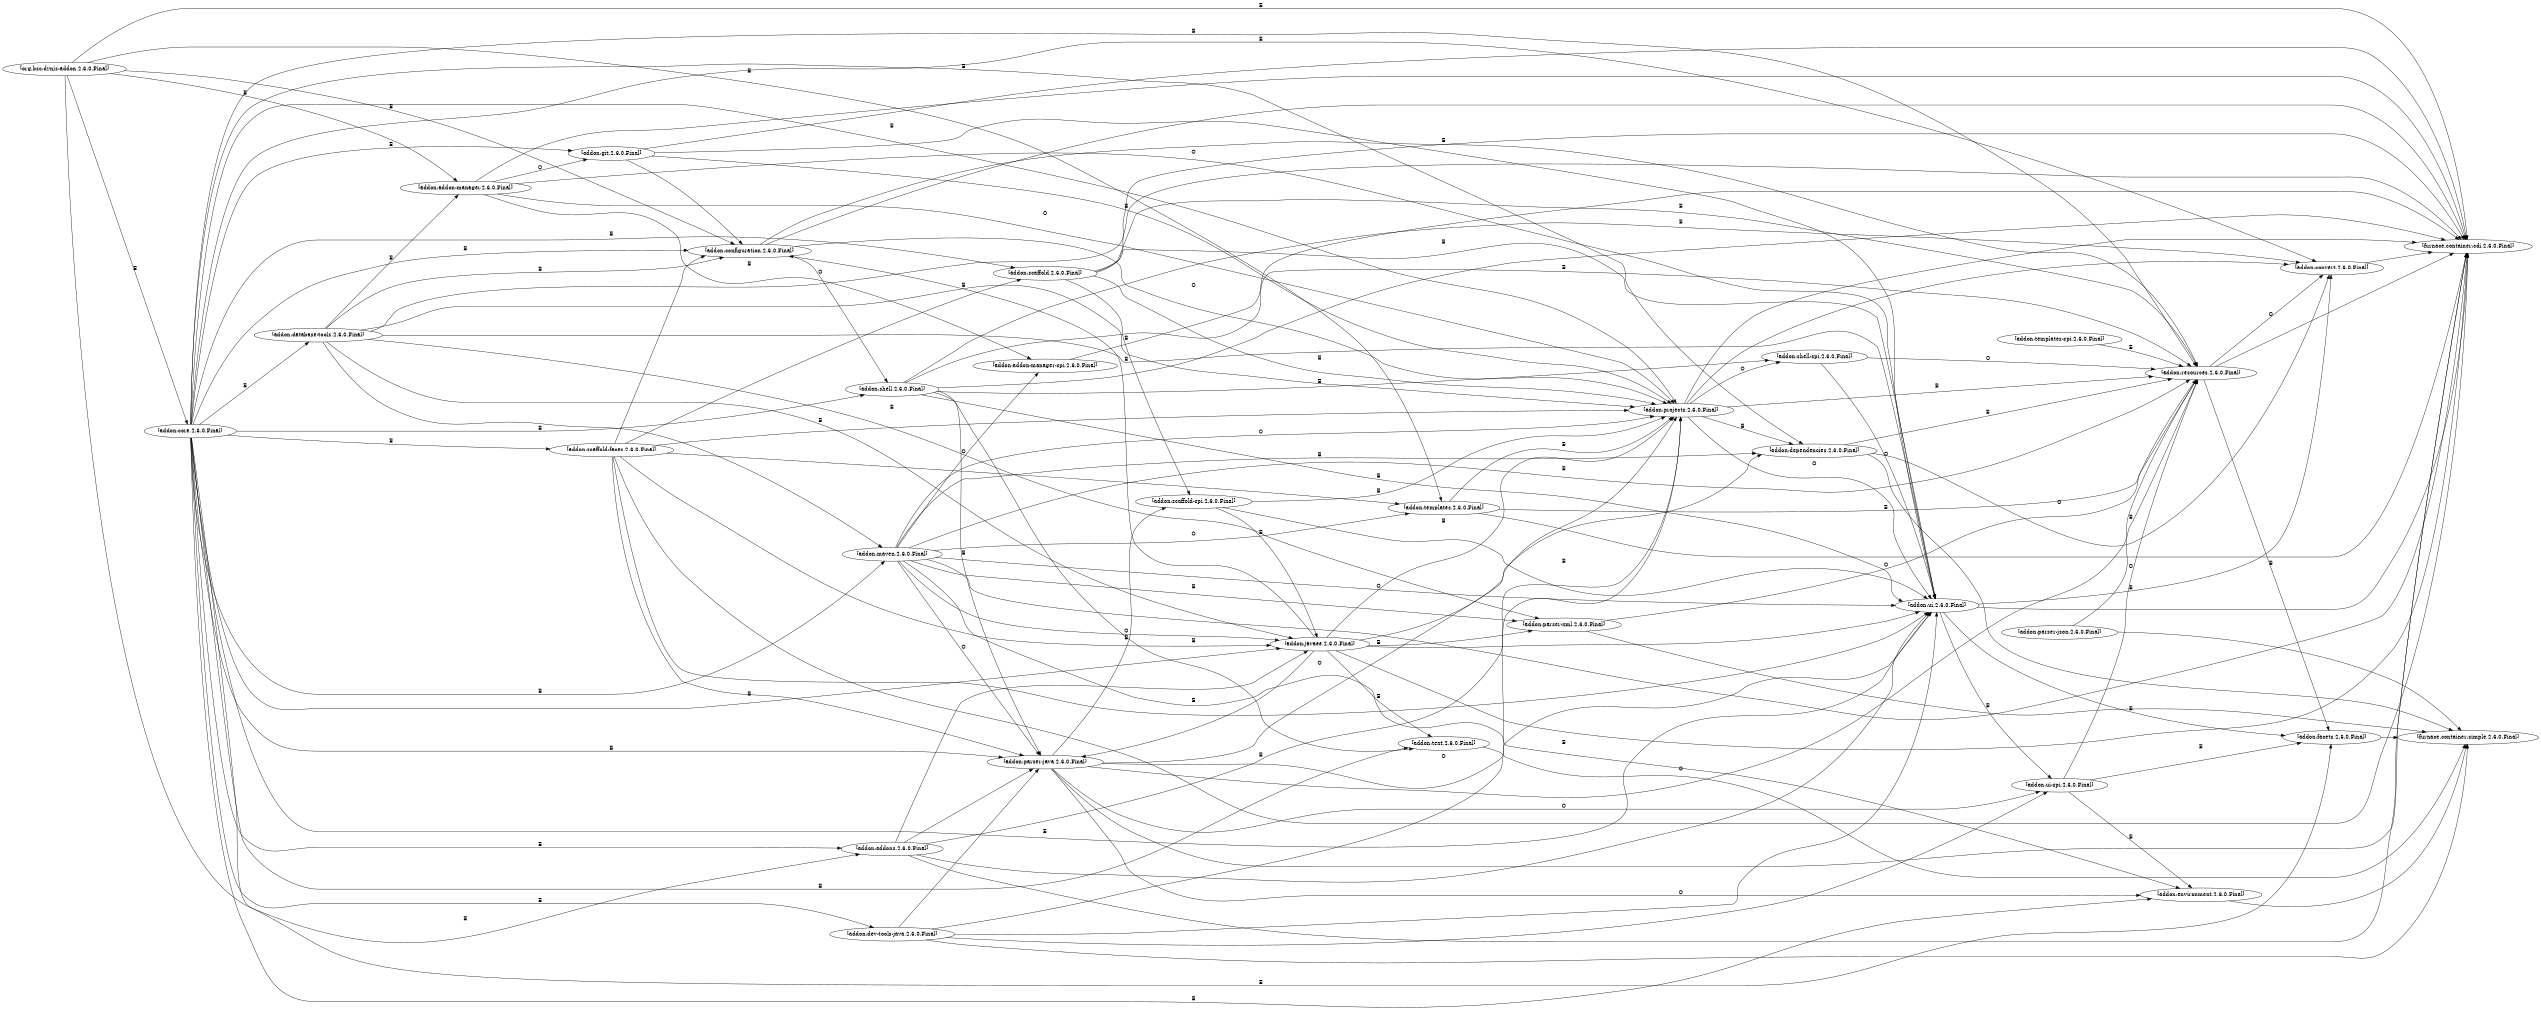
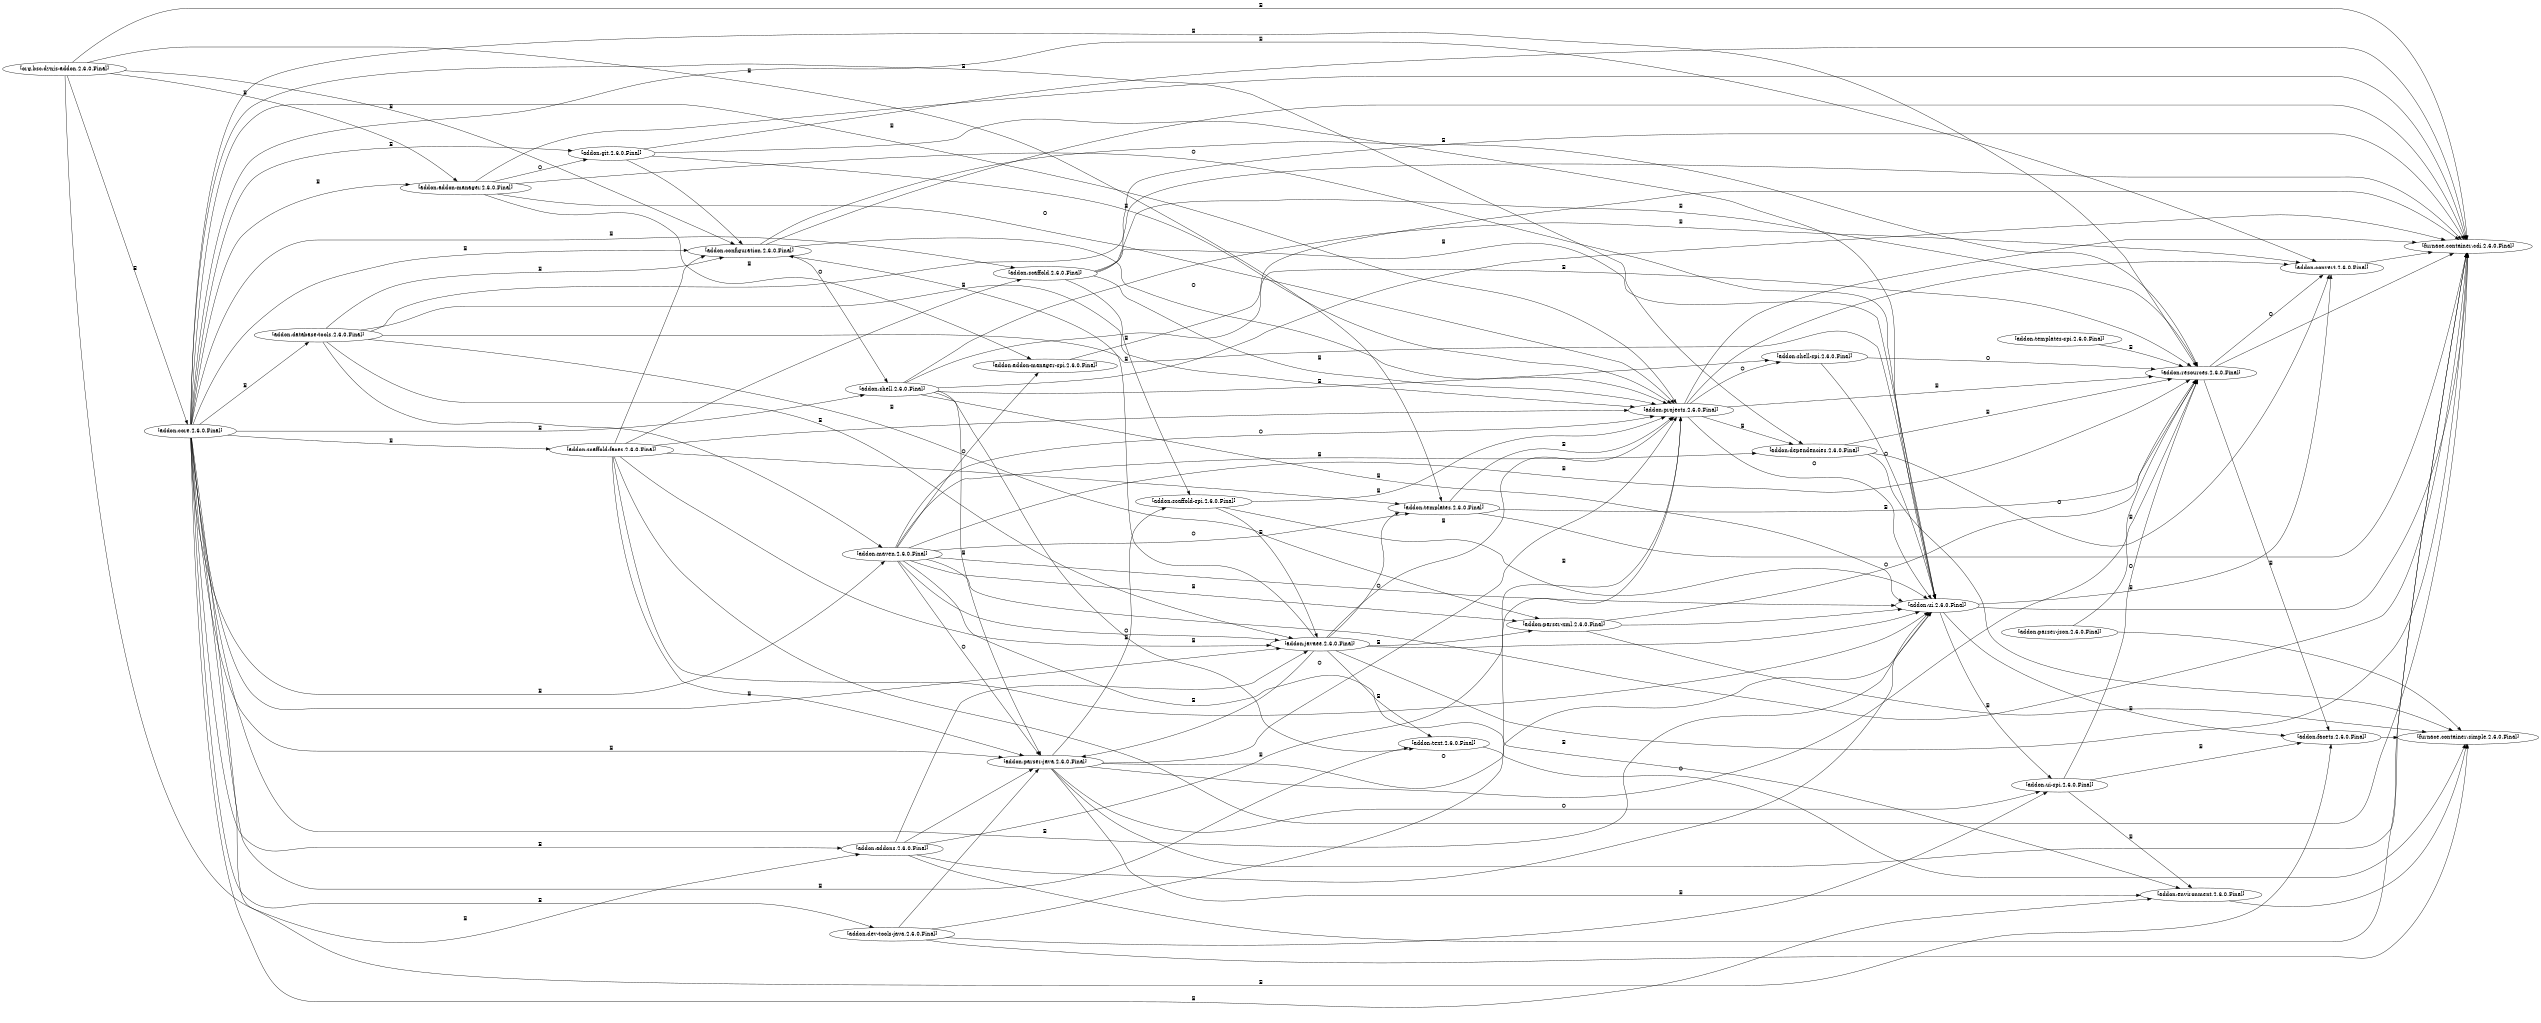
(393, 259) -> (236, 245)
(1553, 535) -> (1377, 581)
(1681, 893) -> (1681, 893)
(1538, 914) -> (1760, 621)
